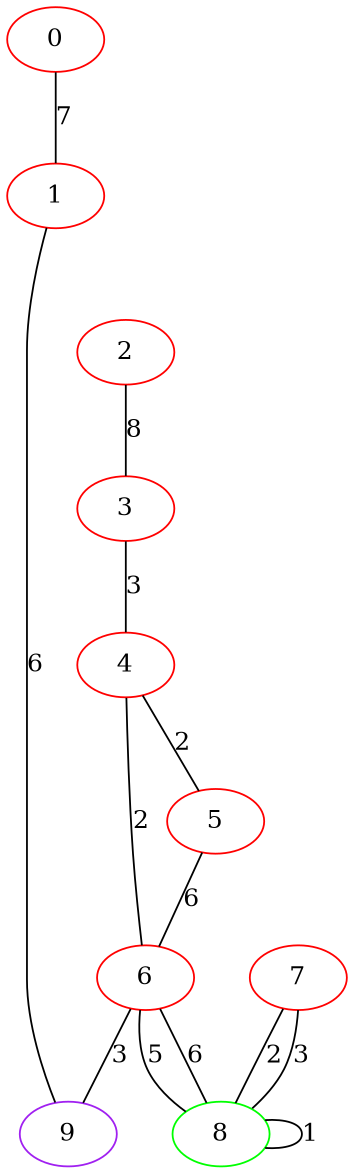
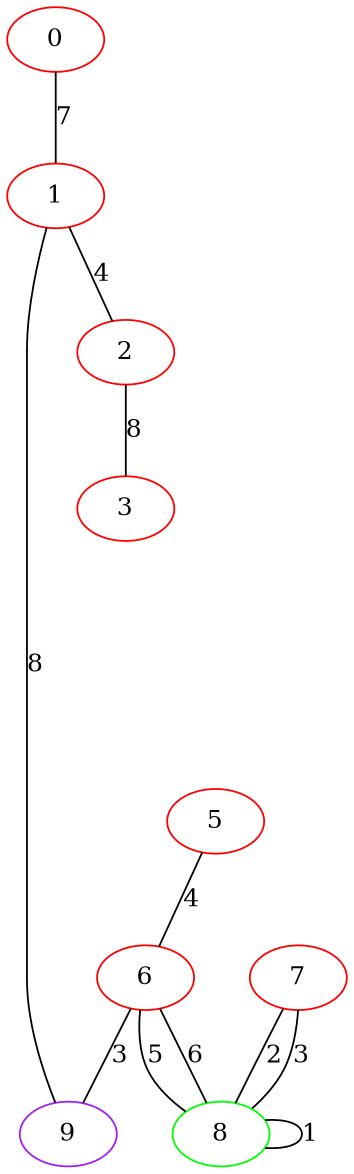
none -> (91, 274)
(36, 665) -> (36, 665)
(126, 665) -> none
(192, 900) -> (192, 900)
